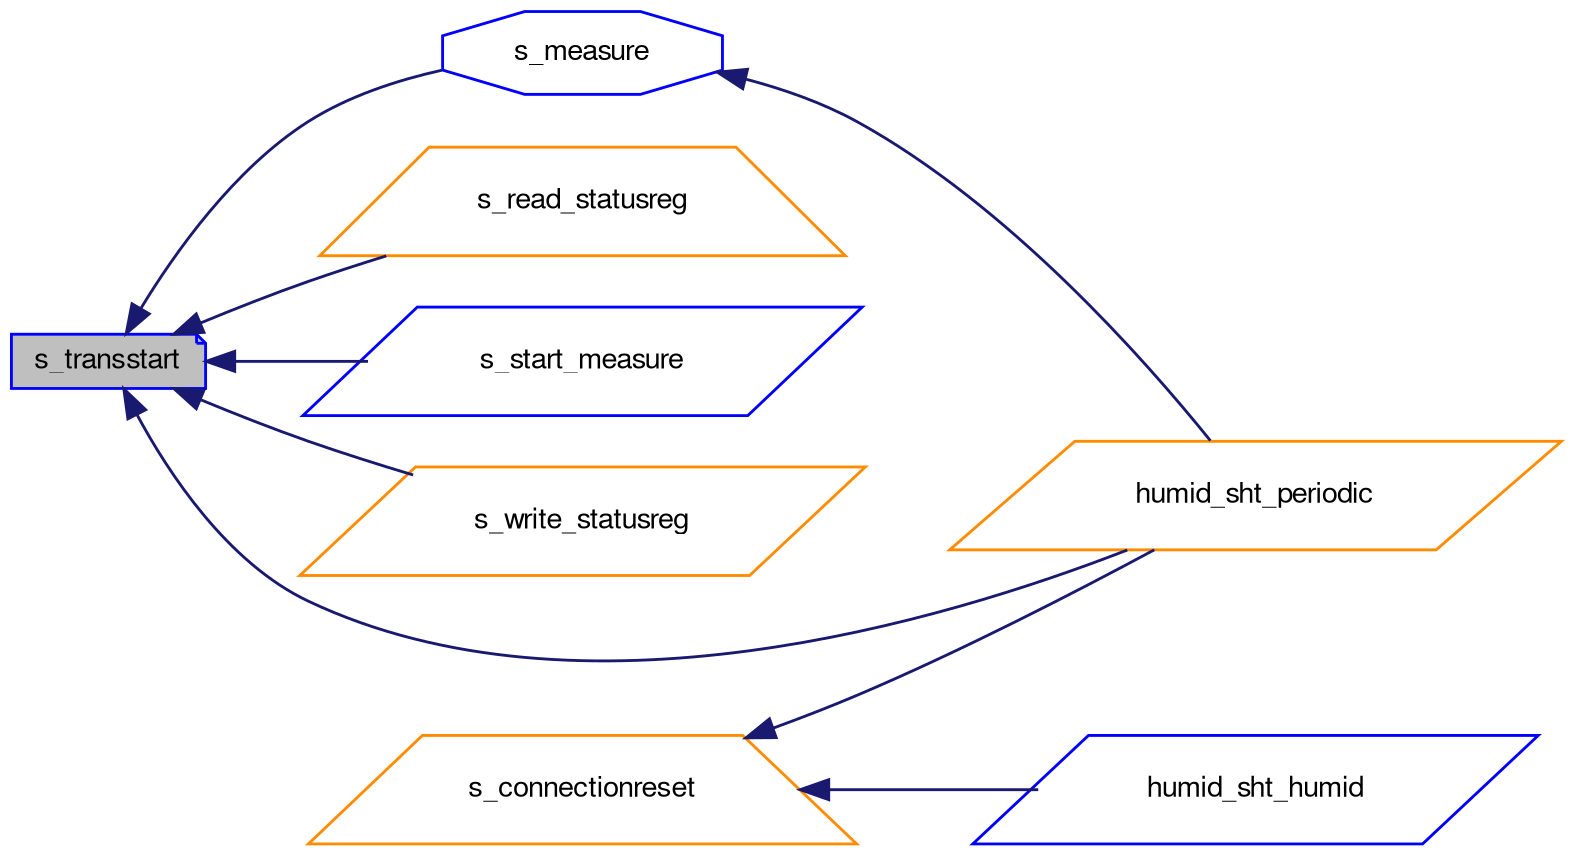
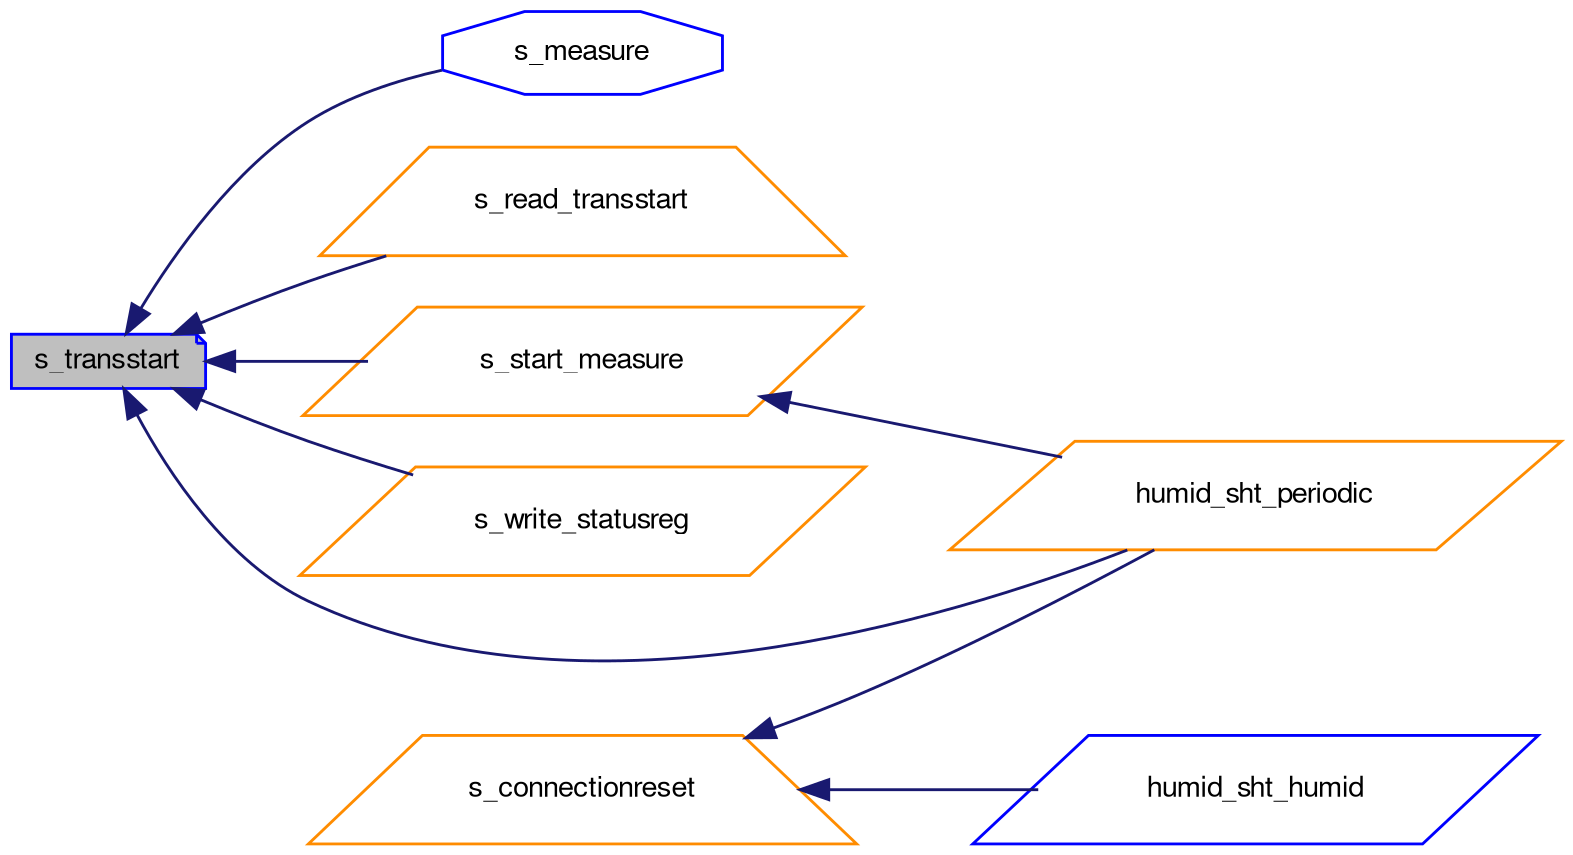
(583, 201) -> (583, 201)
(1003, 226) -> (926, 430)
(583, 361) -> (583, 361)
